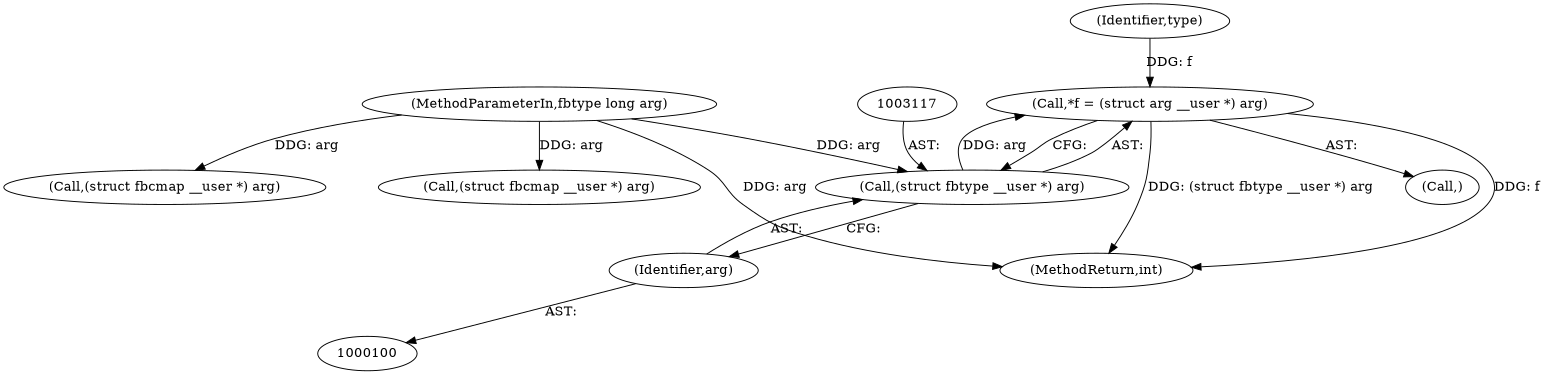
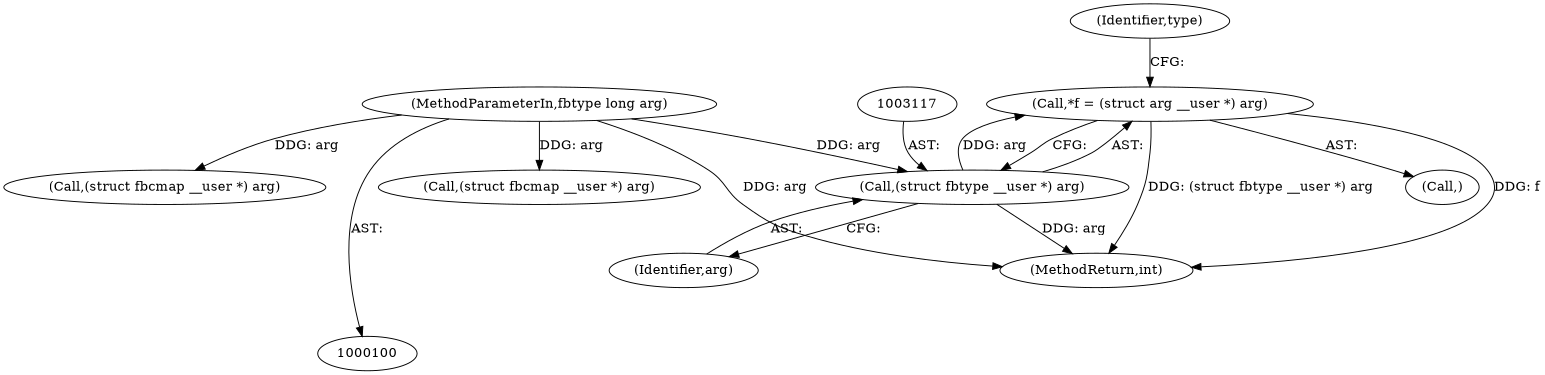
(1170, 63) -> (1170, 63)
none -> (1031, 226)
(526, 312) -> (356, 200)
